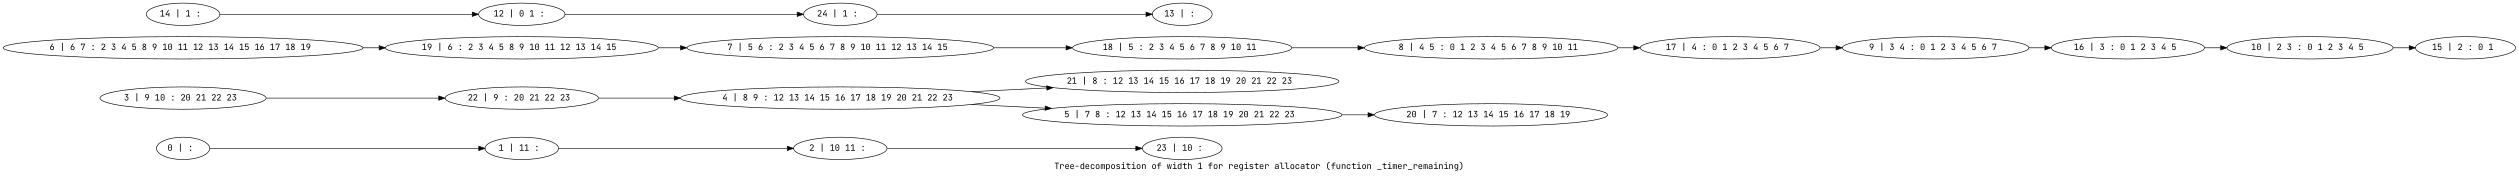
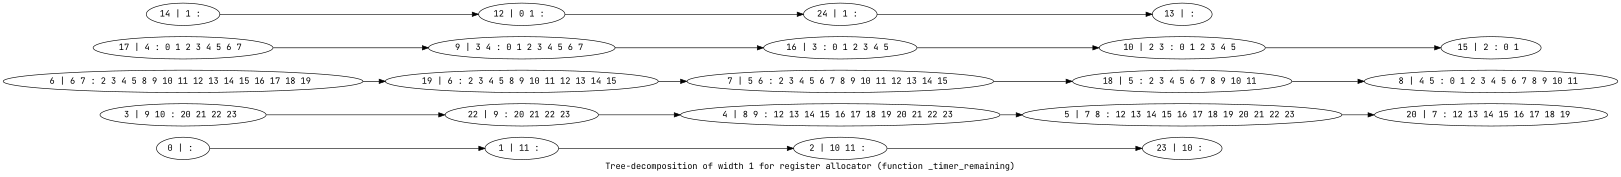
(1626, 48) -> none
(1182, 81) -> none
